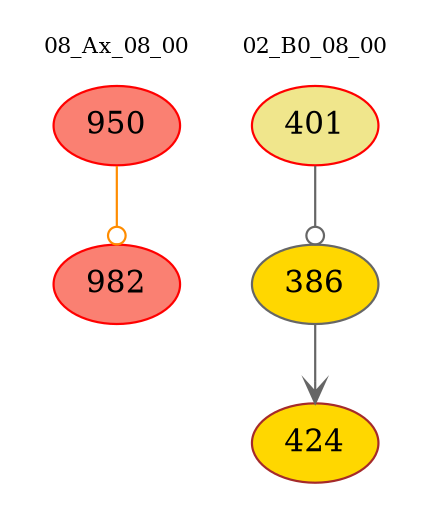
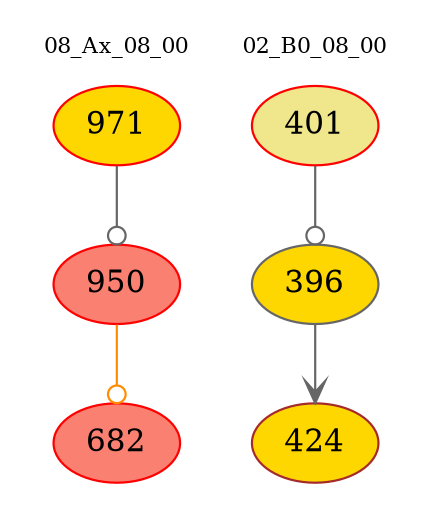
none -> (117, 126)
(117, 284) -> (117, 443)
(315, 284) -> (315, 284)
